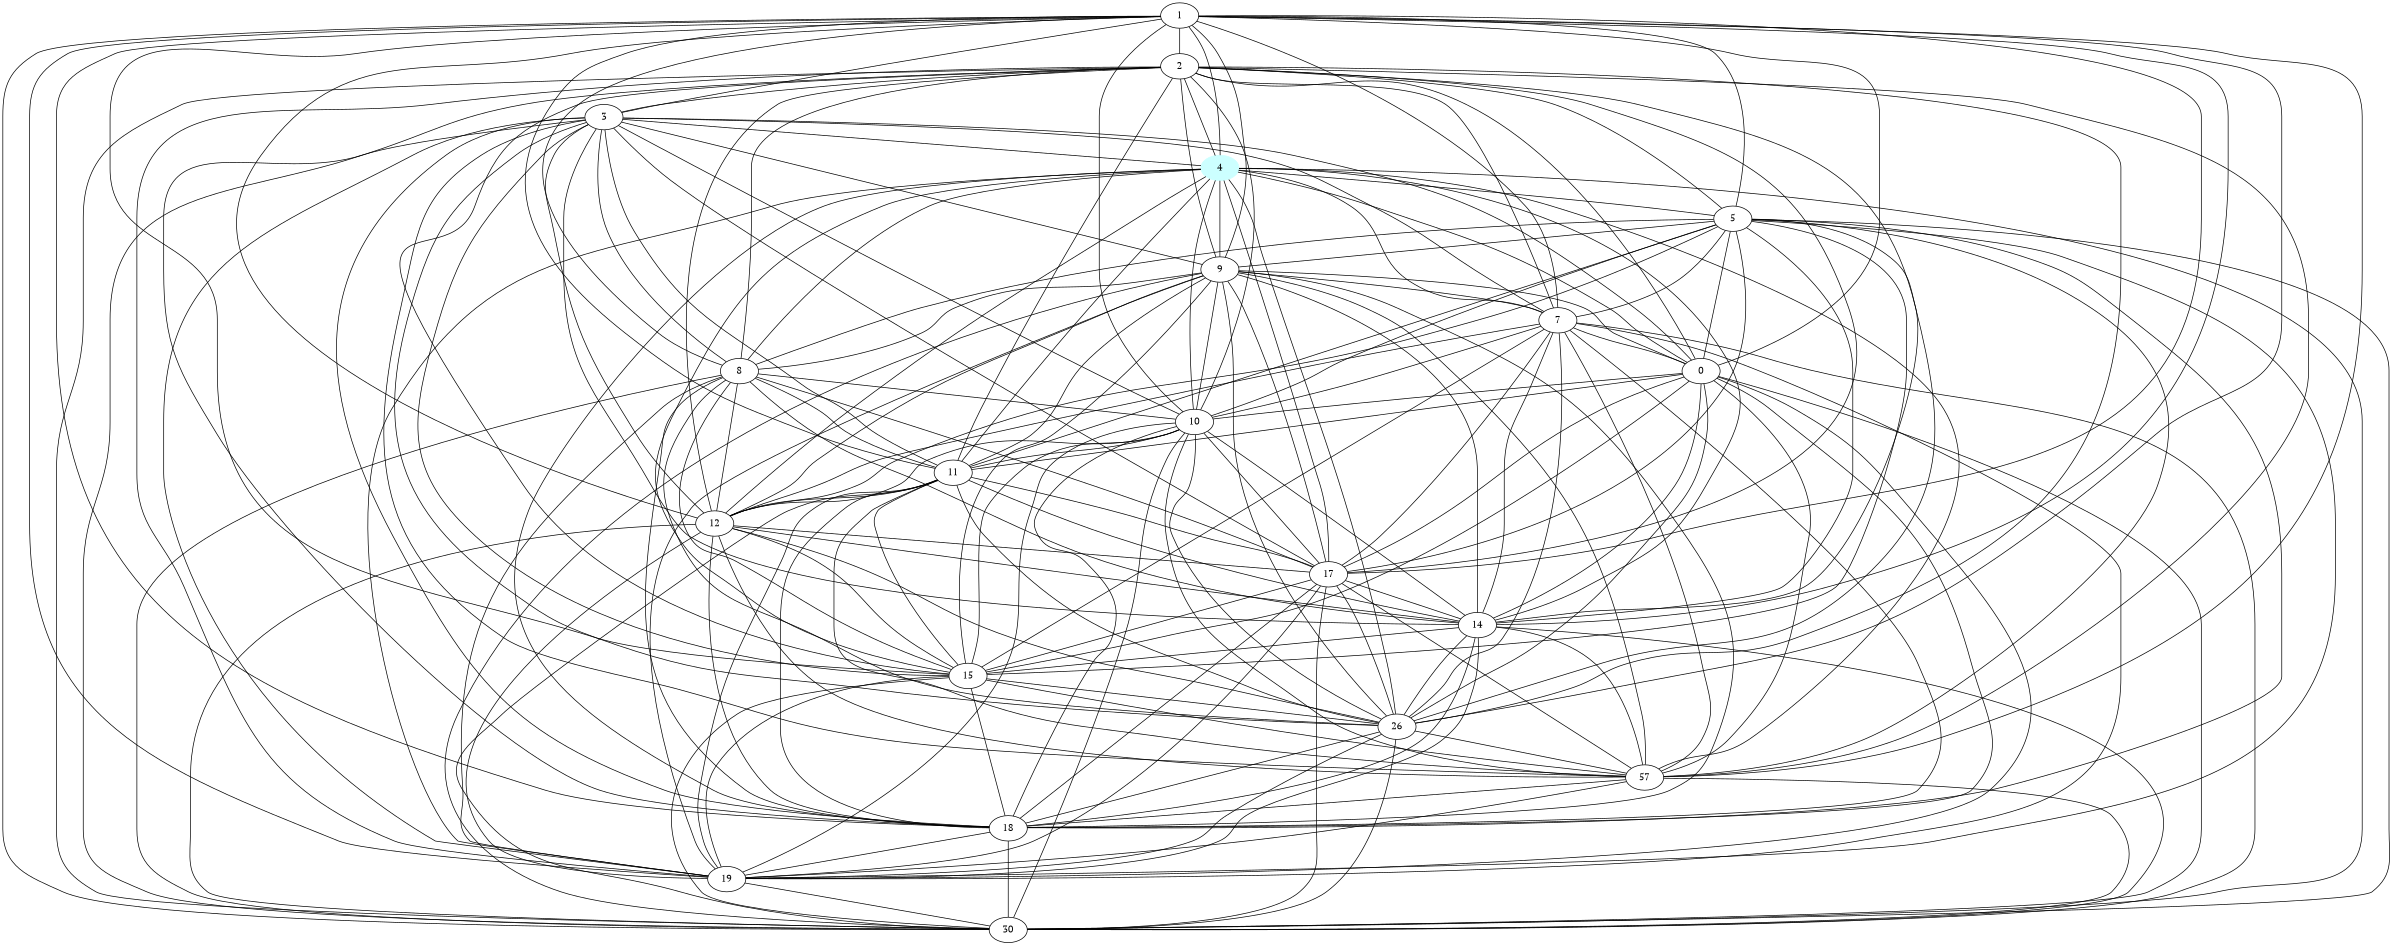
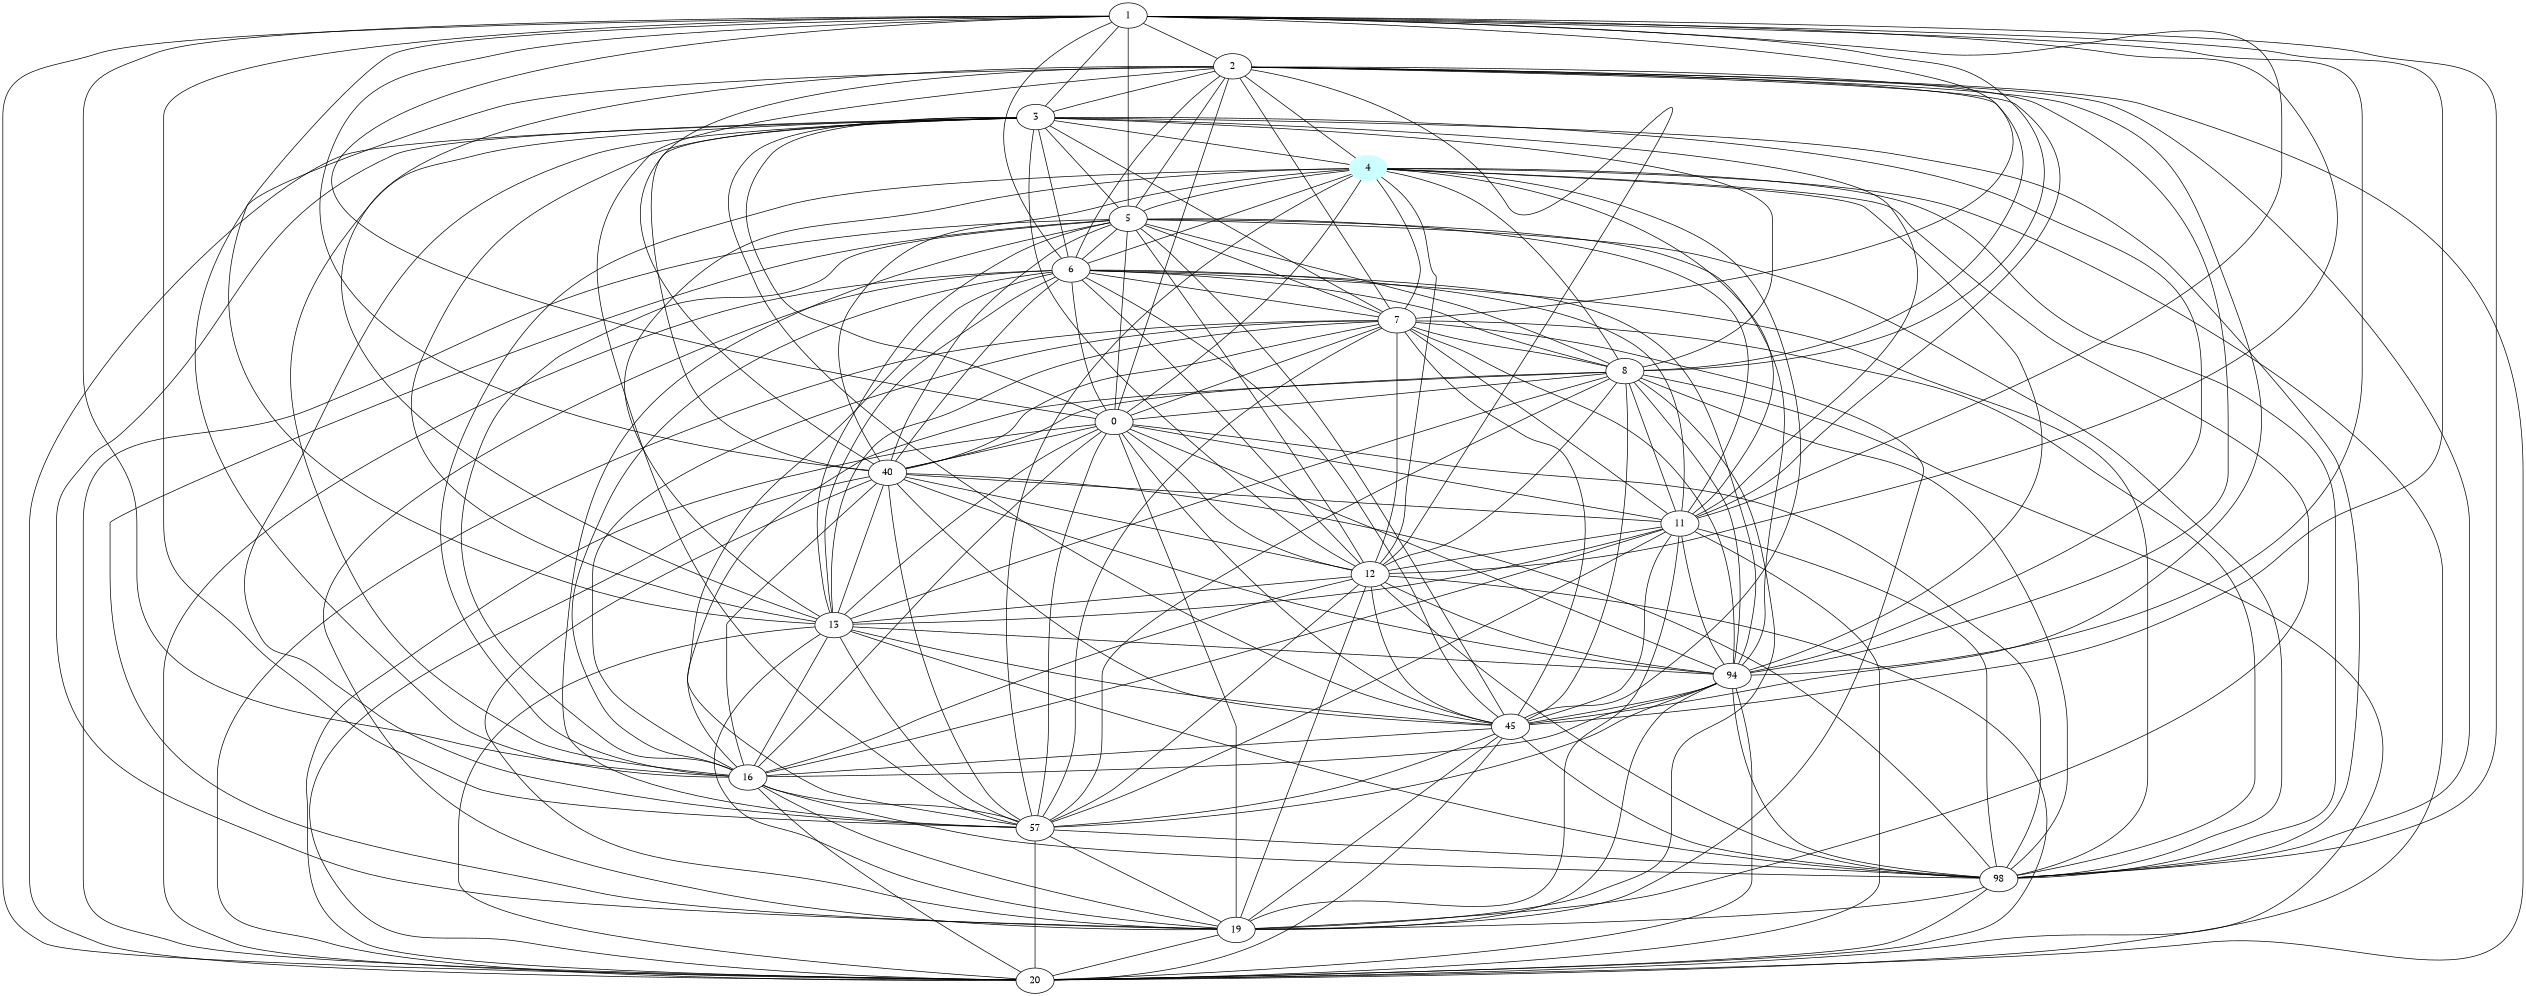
(1214, 88) -> none
(30, 160) -> none
none -> (1082, 168)
(141, 194) -> none
(1220, 270) -> (1071, 270)
none -> (1510, 348)
none -> (1369, 397)
none -> (1539, 421)
(1195, 422) -> (888, 473)
none -> (1228, 520)
none -> (1287, 539)
(1329, 574) -> (834, 625)
(1477, 625) -> (1732, 676)
(968, 676) -> (1511, 727)
(1397, 727) -> (748, 778)
(1008, 828) -> (1999, 879)
(1008, 930) -> (1035, 981)
